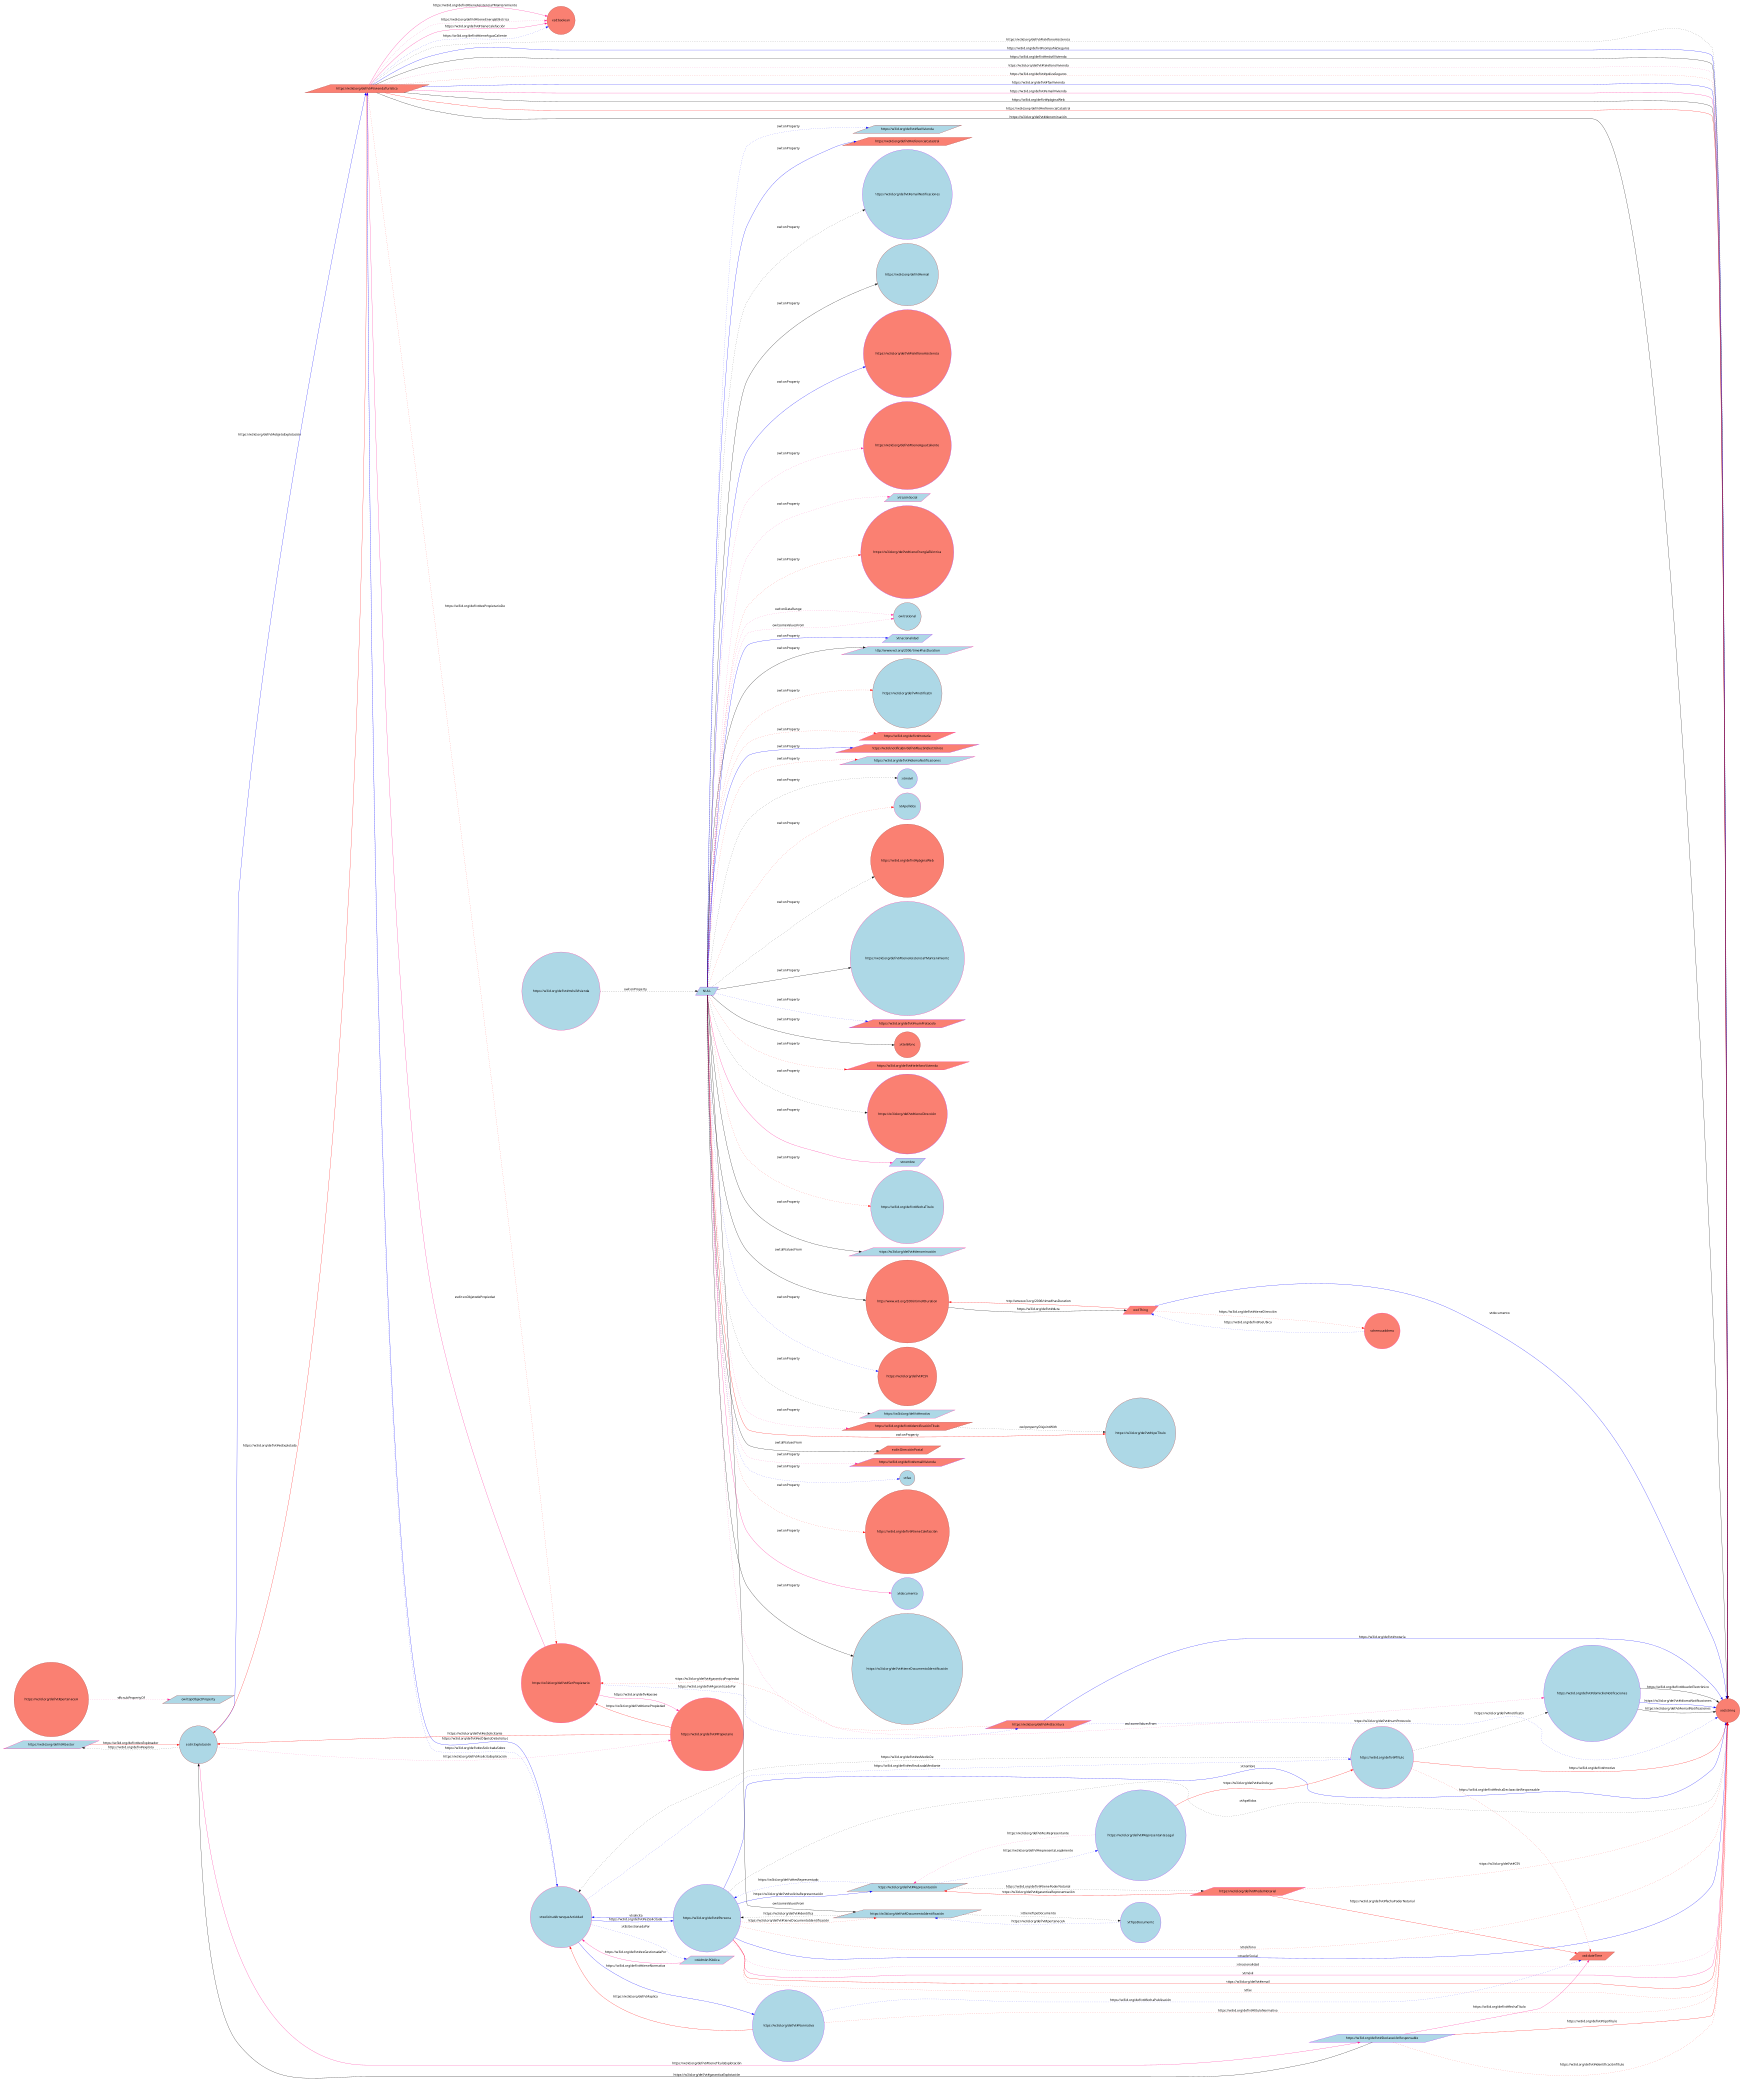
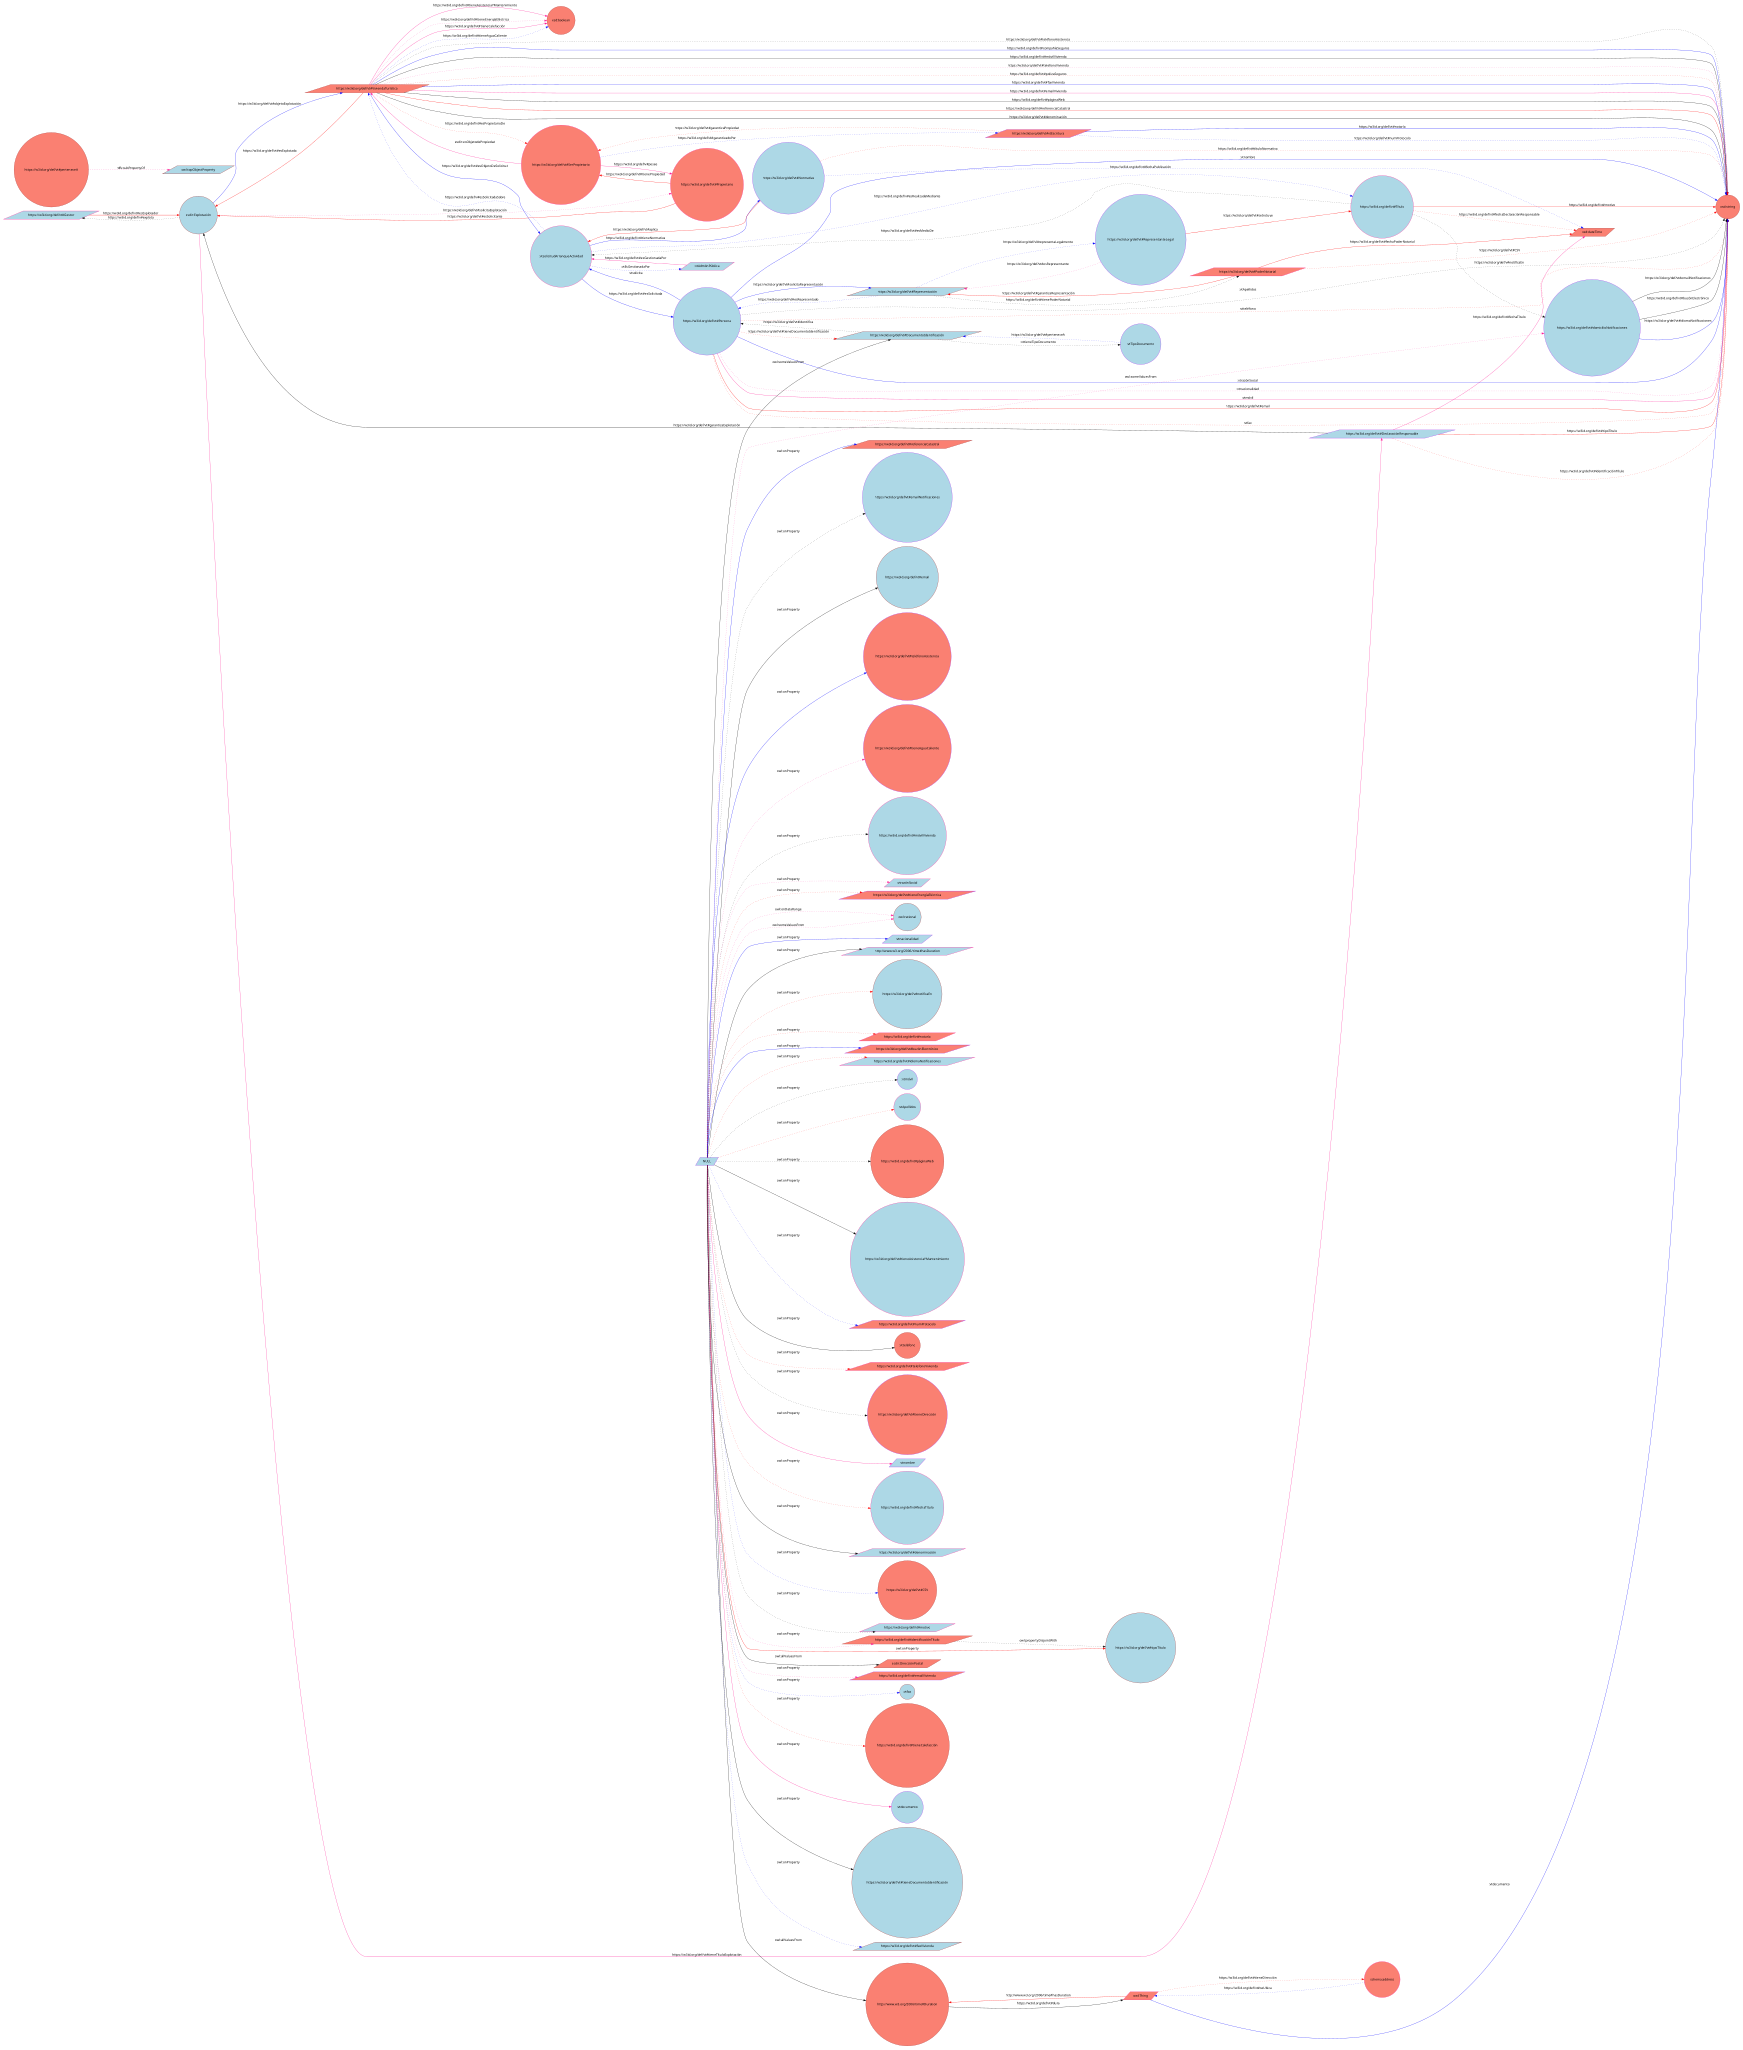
(907, 552) -> (907, 895)
(907, 748) -> (907, 1049)
(648, 991) -> (732, 910)
